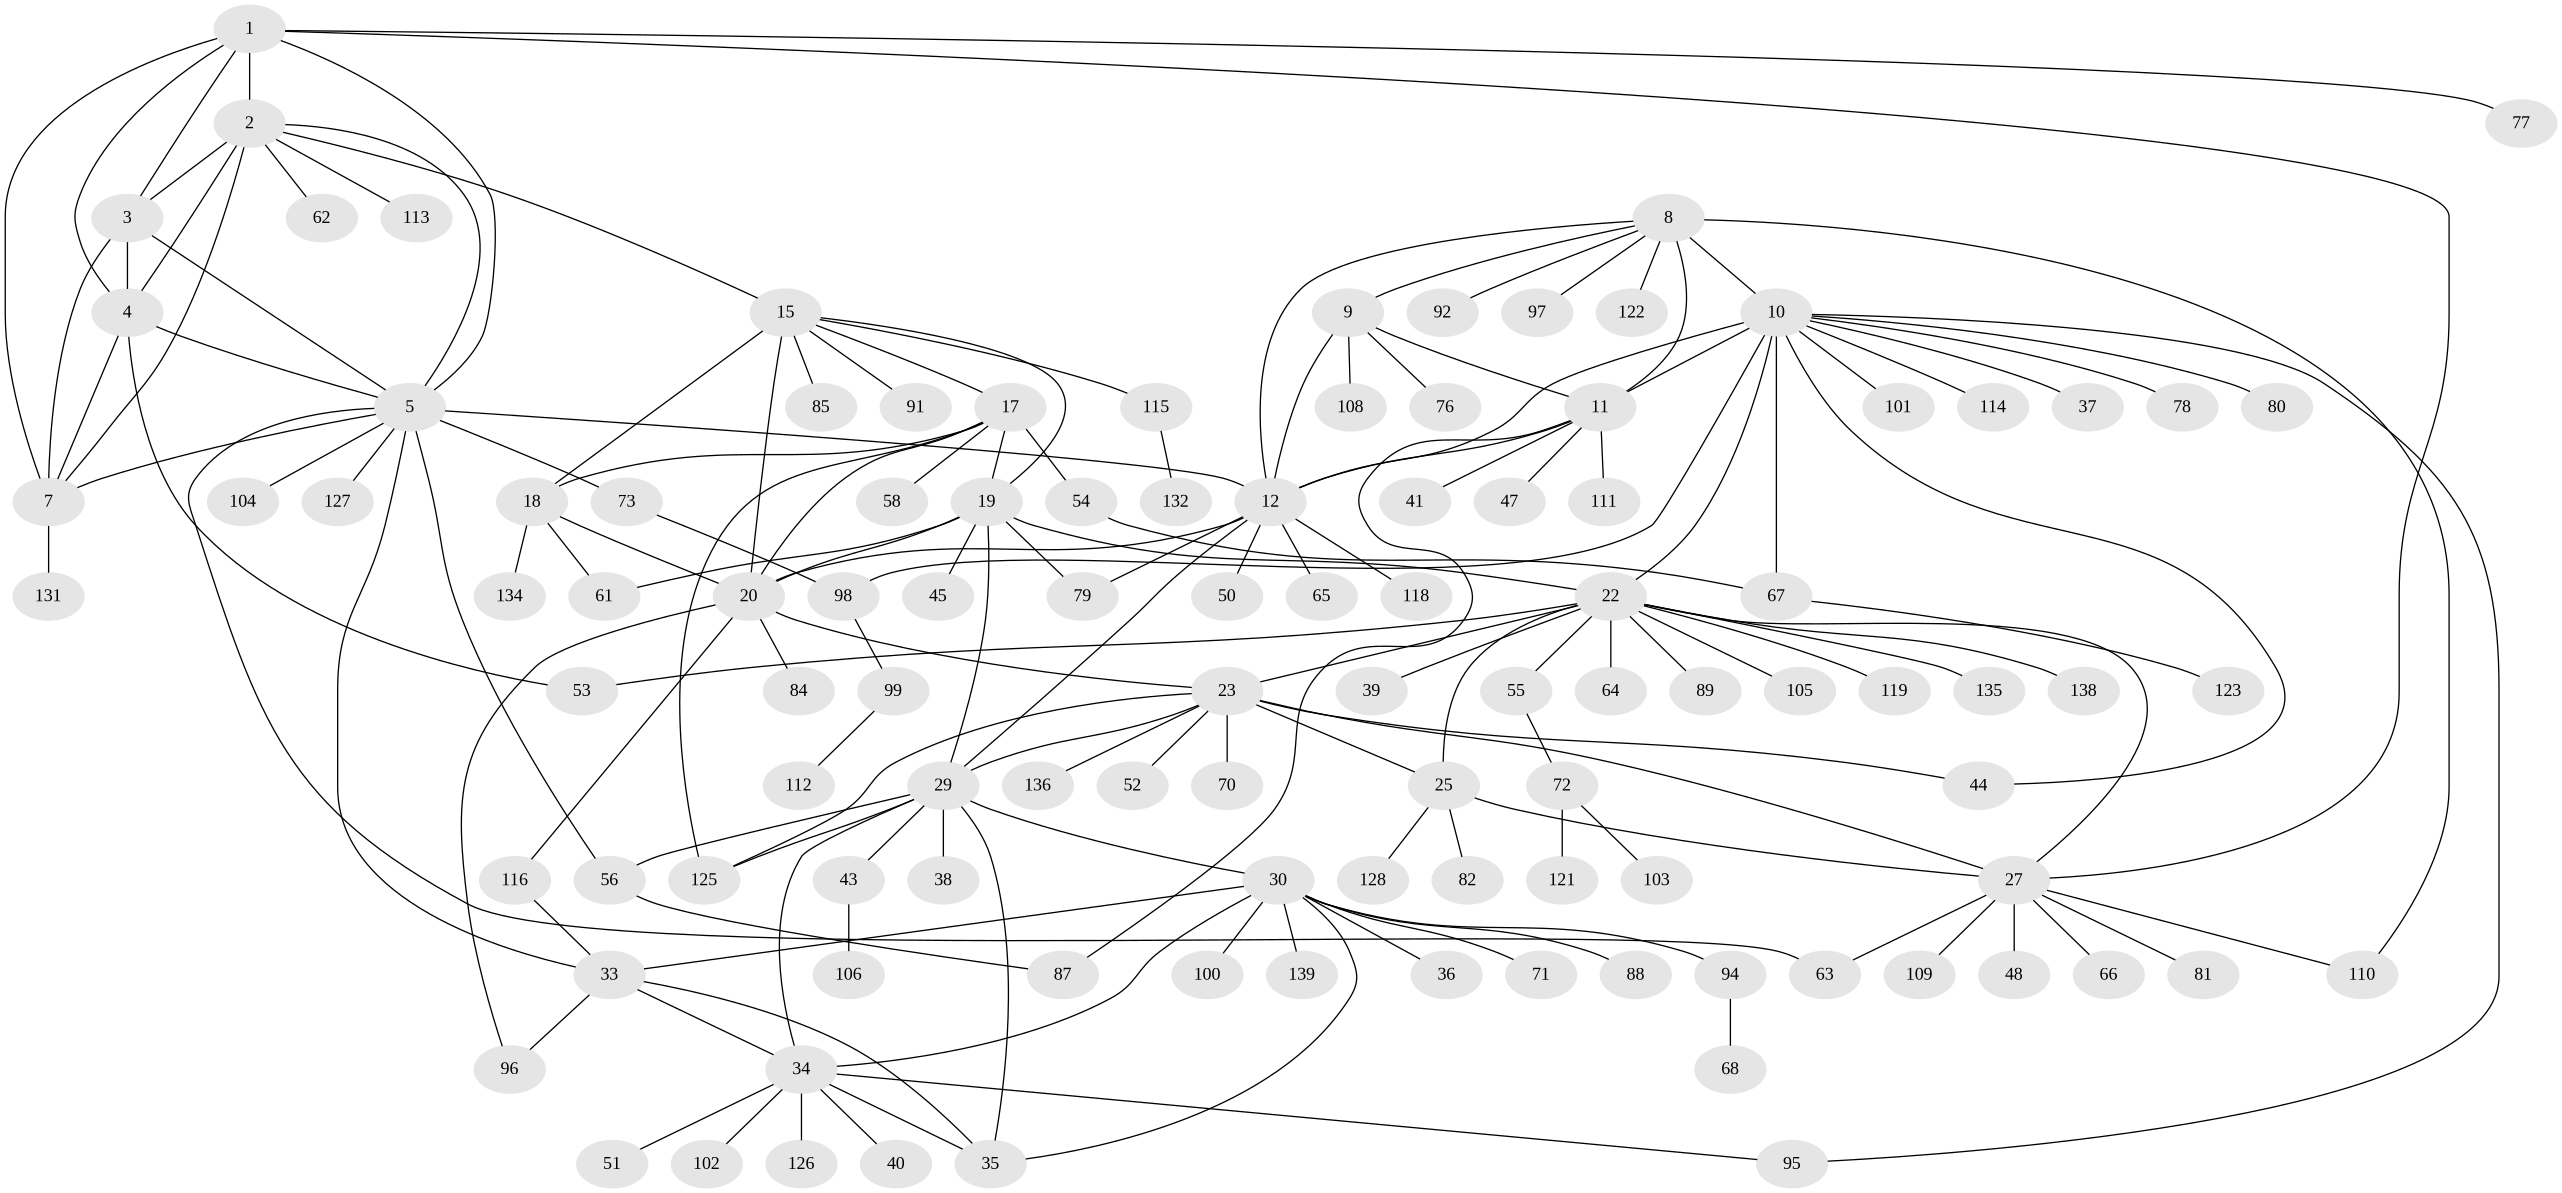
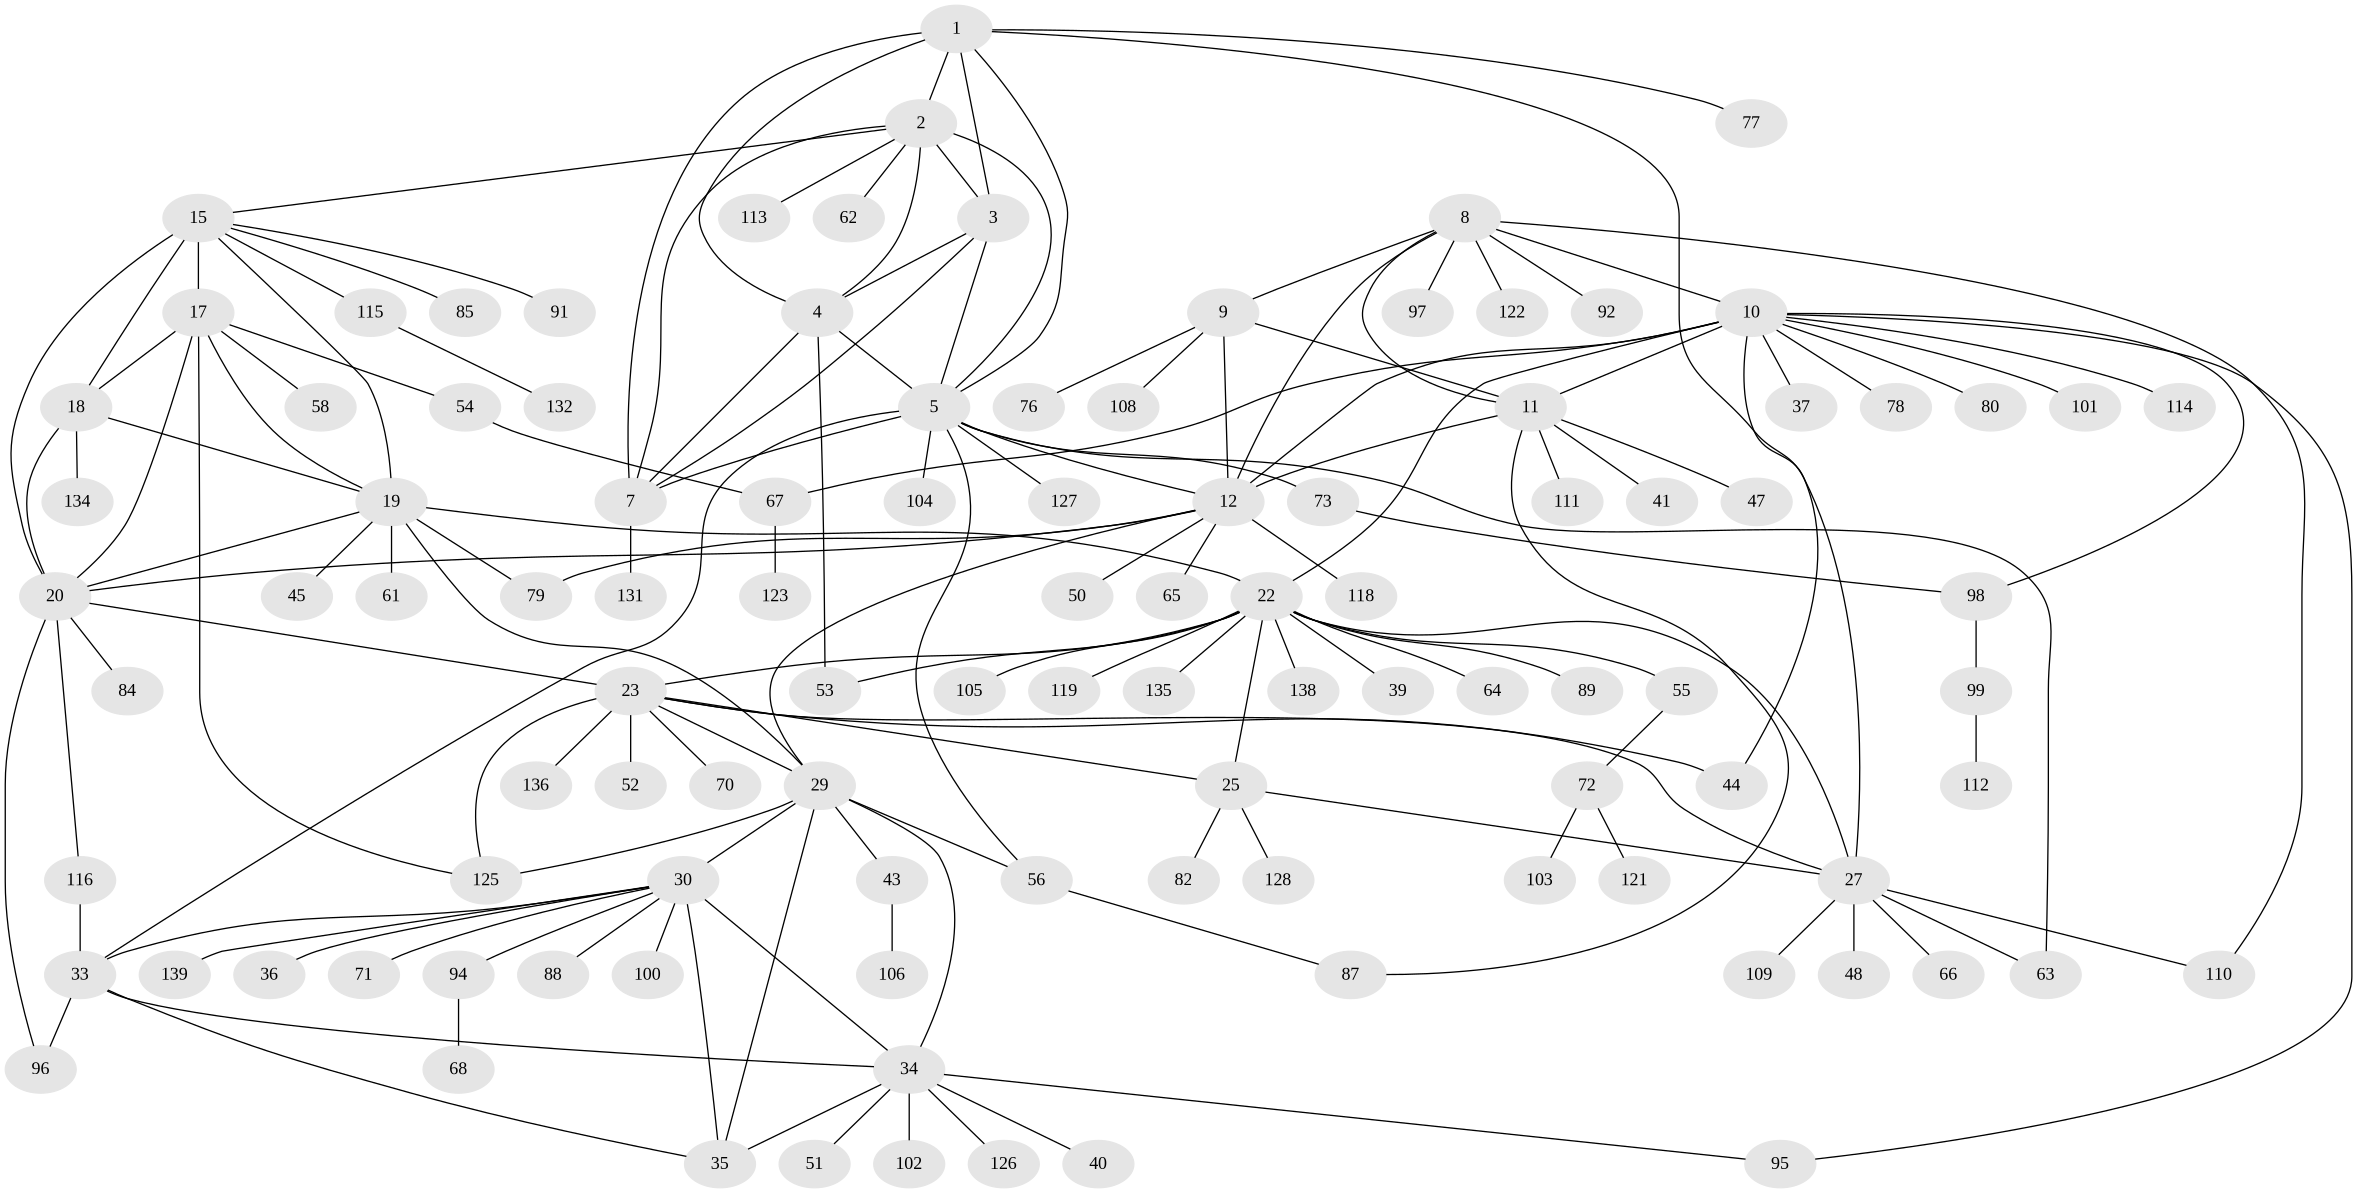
(568, 549) -> (234, 455)
(943, 880) -> none
(2203, 975) -> none
